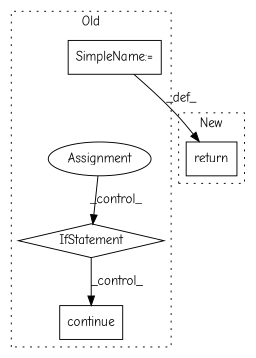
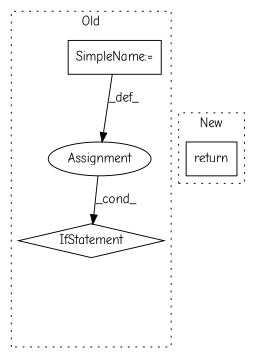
(165, 103) -> (108, 103)
(116, 200) -> (116, 200)
(91, 323) -> none
